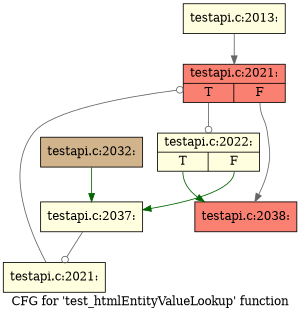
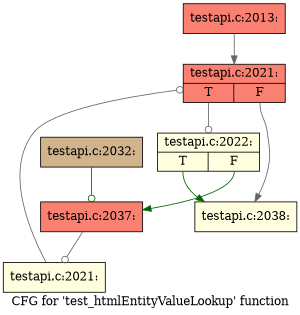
(234, 19) -> (234, 19)
(92, 180) -> (92, 181)
(92, 217) -> (92, 217)
(246, 217) -> (246, 217)
